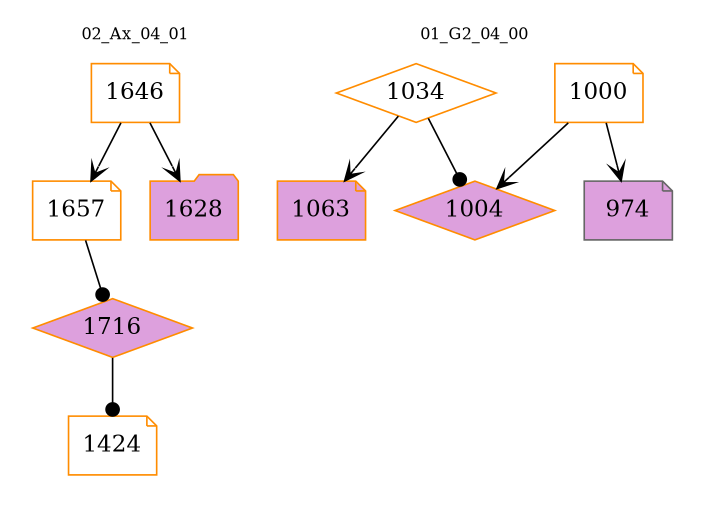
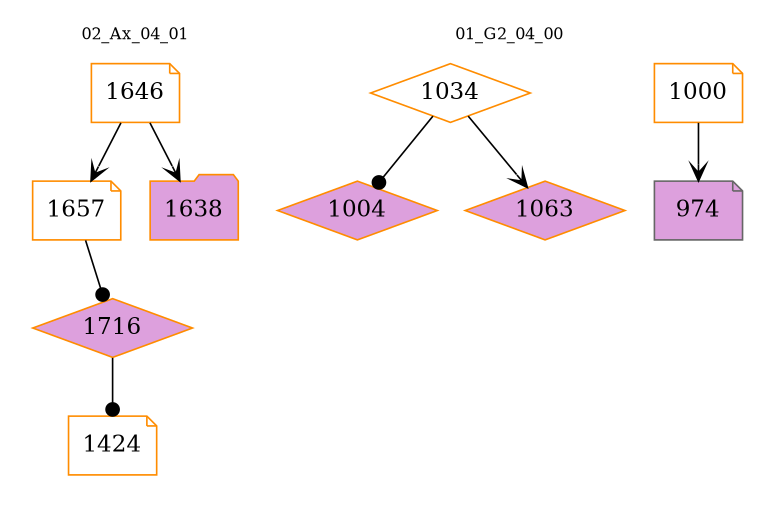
(539, 150) -> none
(194, 211) -> (194, 211)
(321, 211) -> (545, 211)
